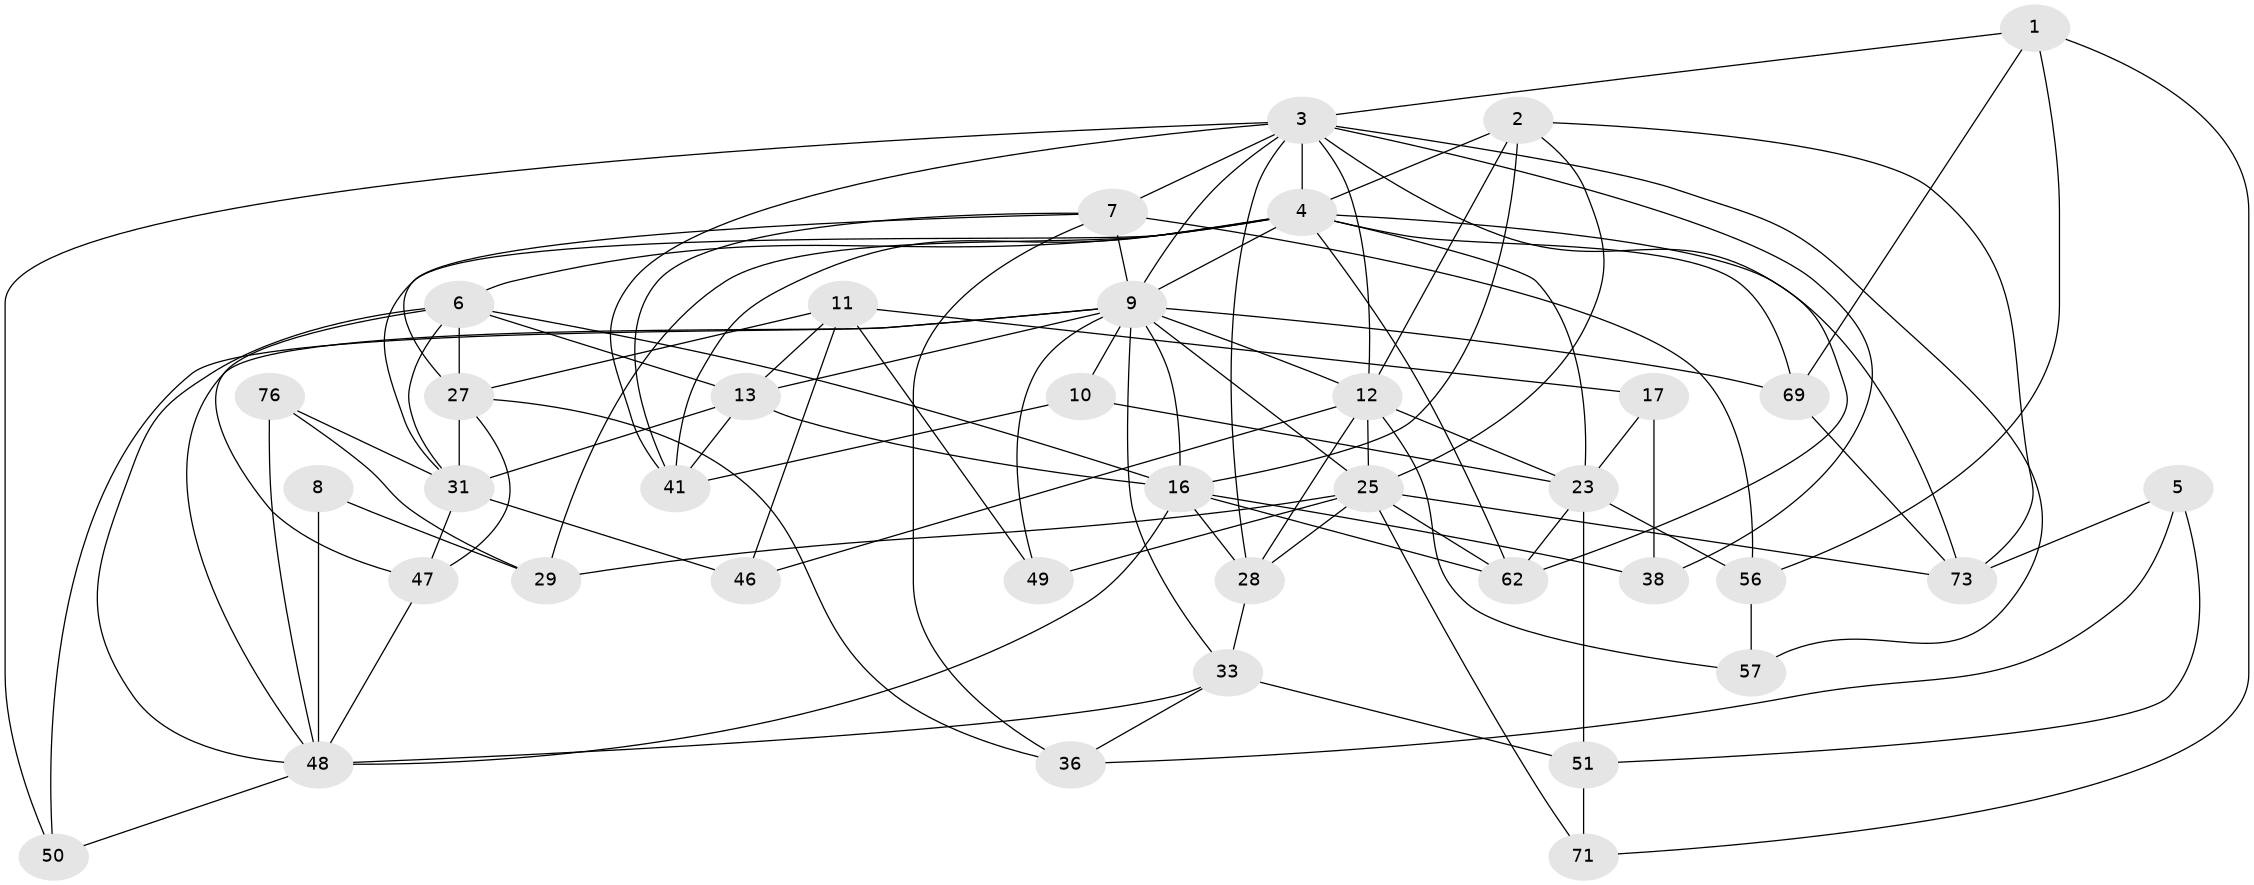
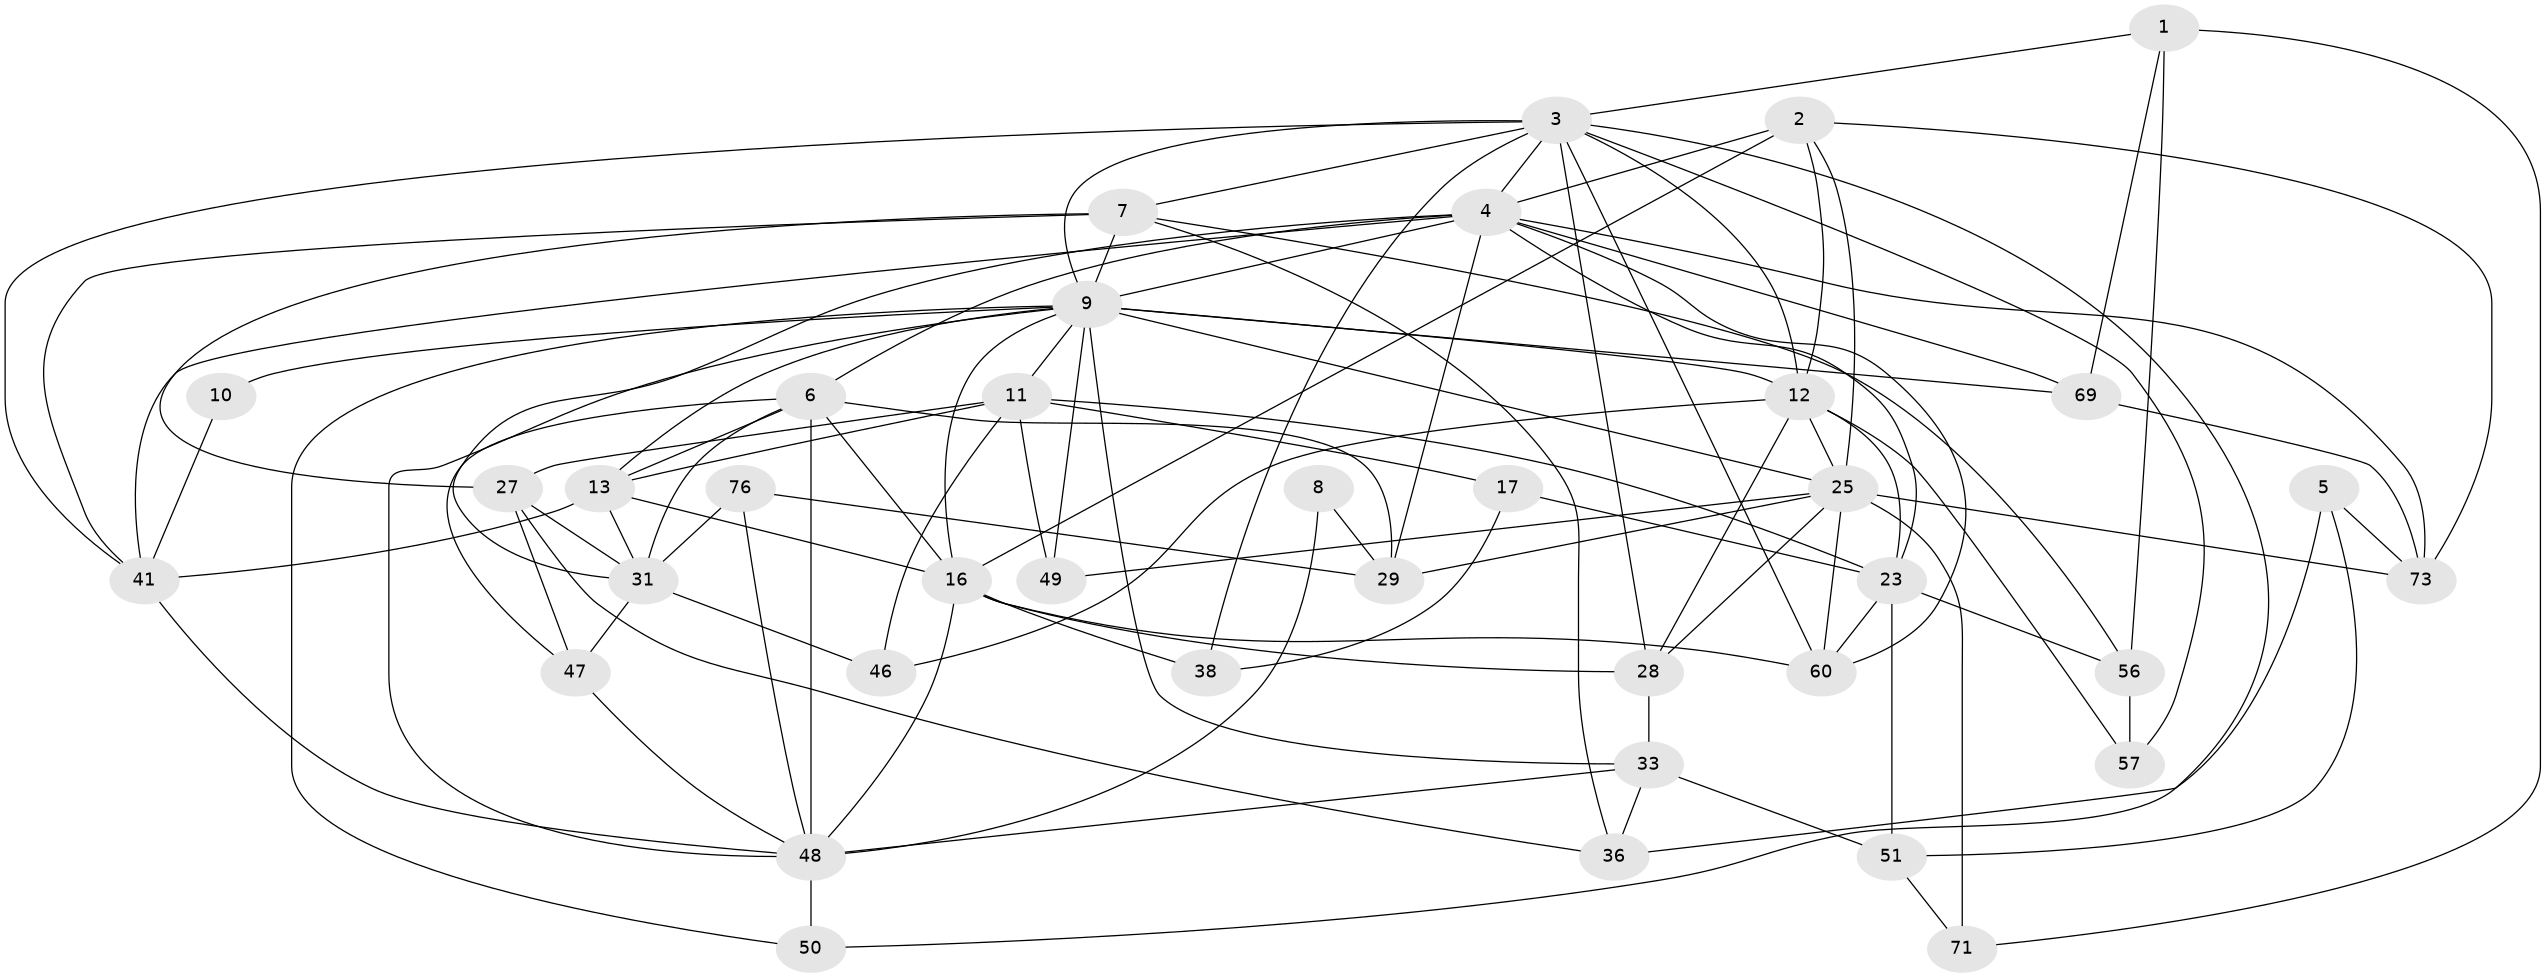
(459, 351) -> (1126, 424)
none -> (1052, 351)
(1321, 441) -> (1465, 448)
(1513, 581) -> (1822, 673)
none -> (432, 807)
